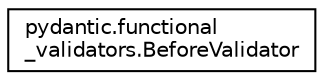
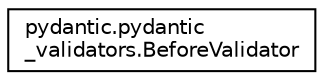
(162, 40) -> (162, 40)
